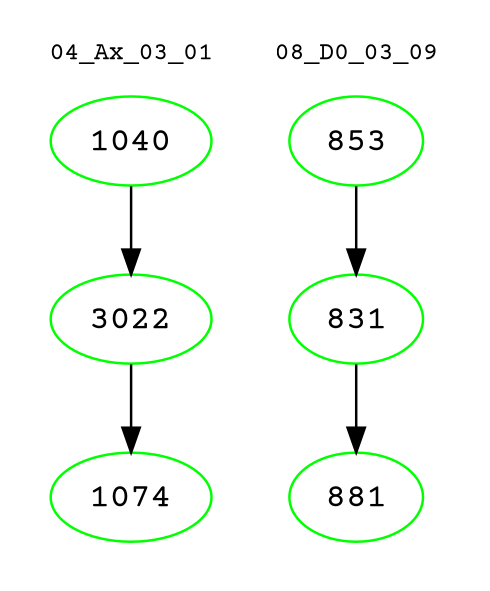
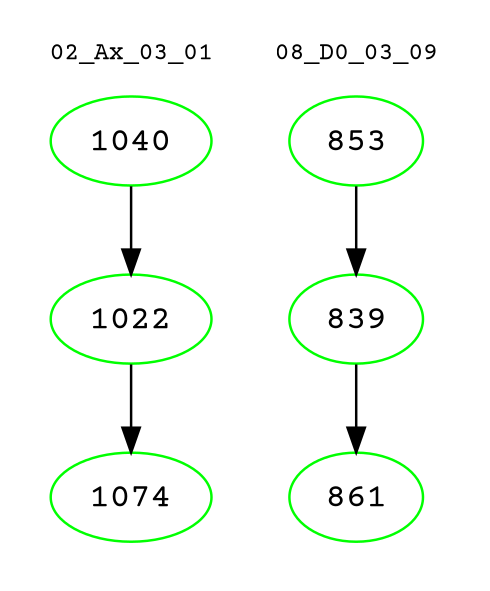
(132, 53) -> (132, 53)
(131, 319) -> (131, 319)
(356, 319) -> (356, 319)
(356, 497) -> (356, 497)
